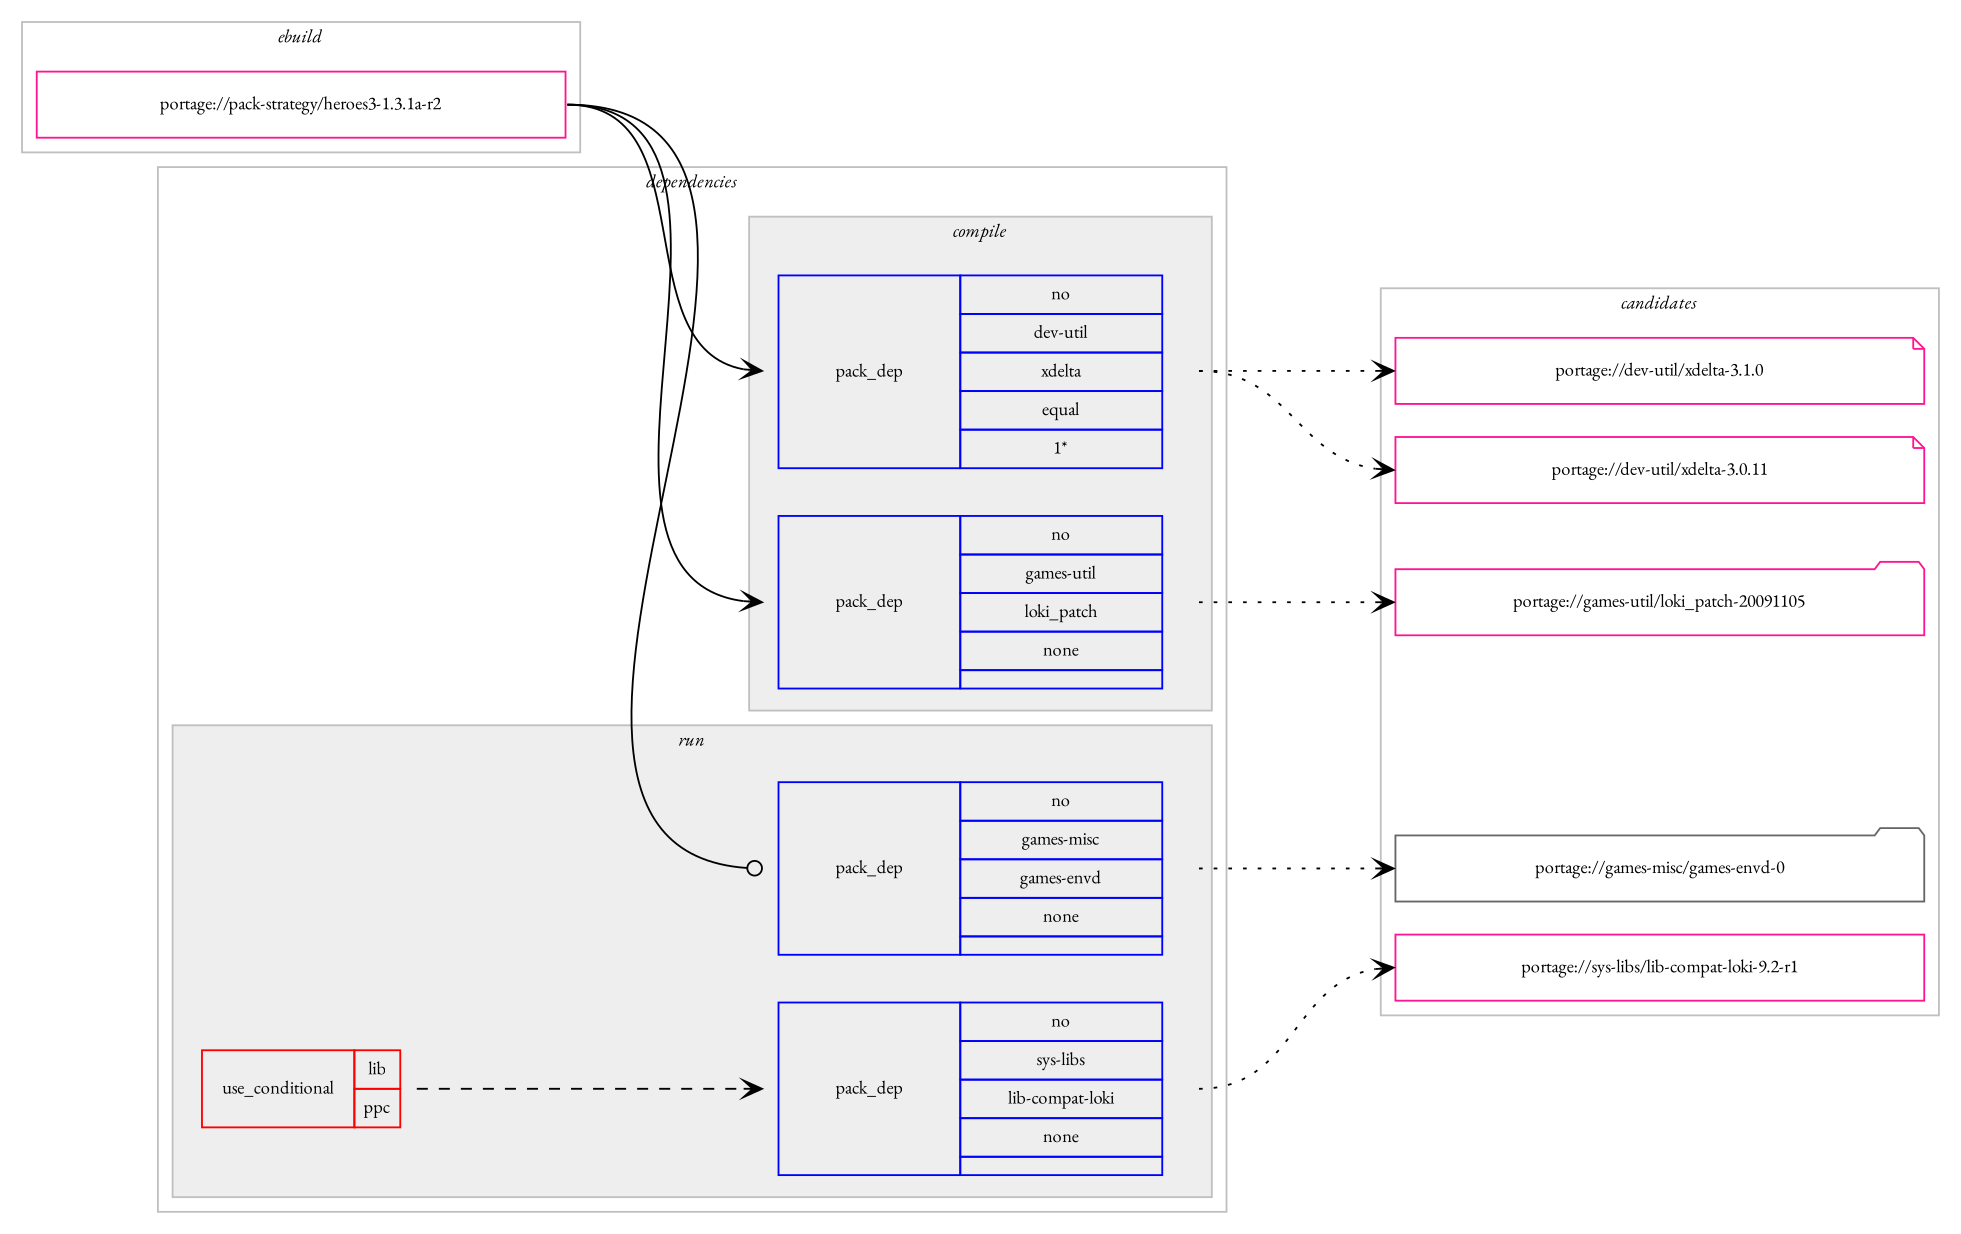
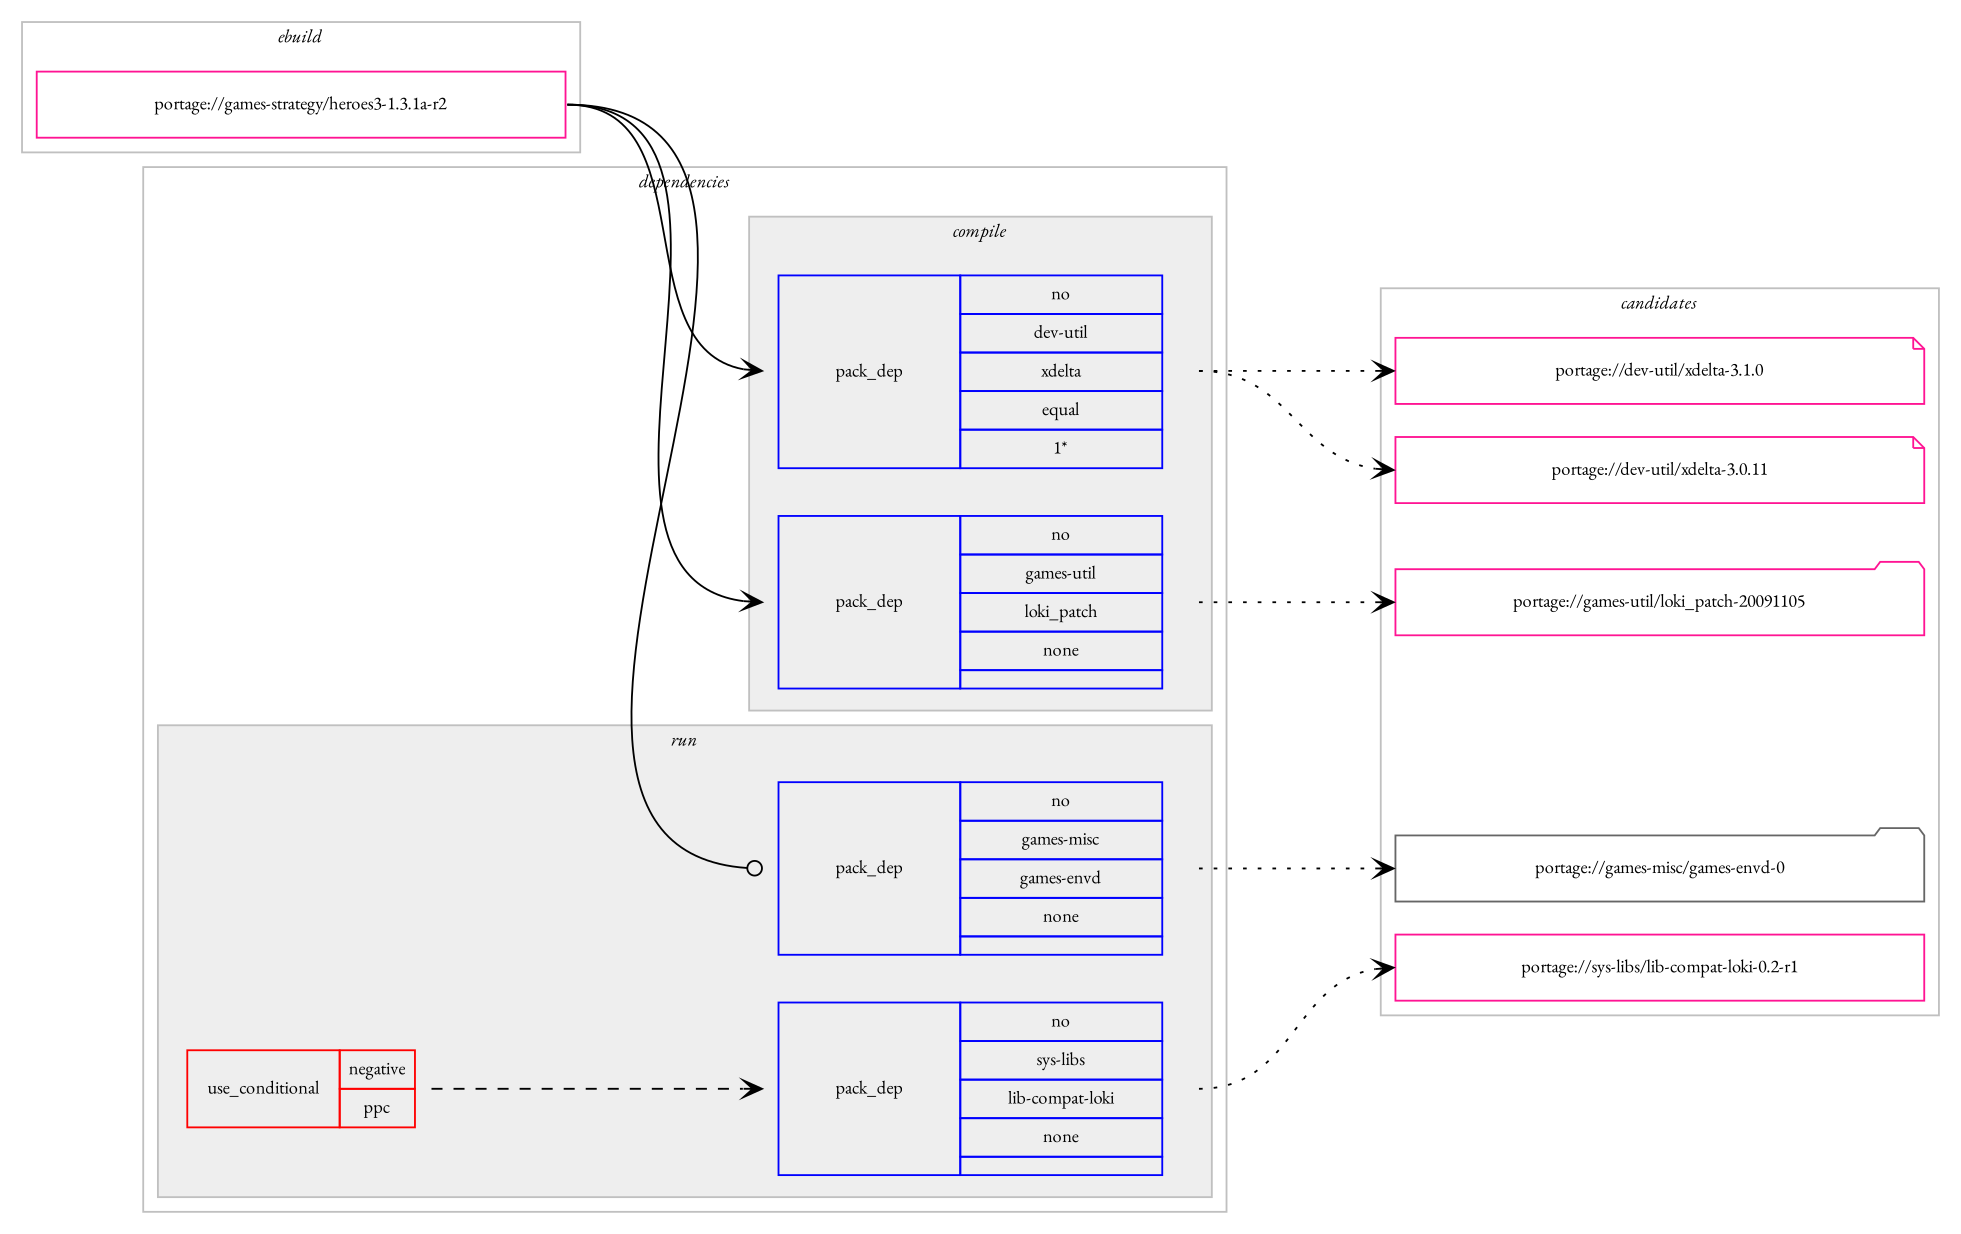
(301, 105) -> (301, 105)
(1660, 968) -> (1660, 968)
(377, 1069) -> (377, 1069)
